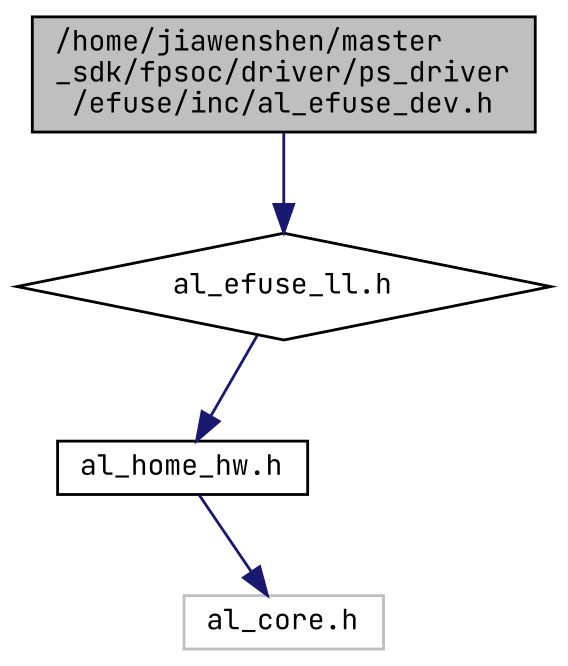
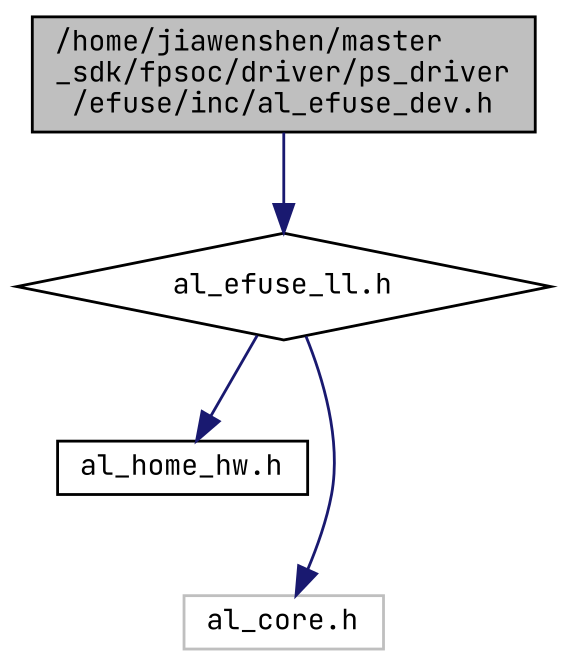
(225, 534) -> (334, 453)
